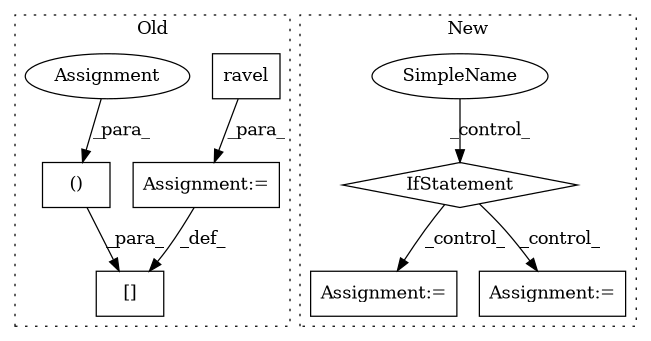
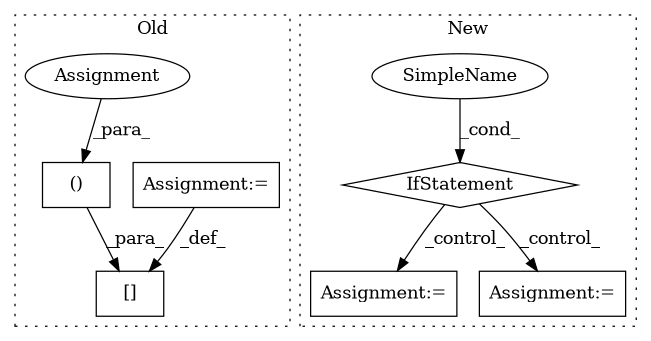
(246, 76) -> none
(490, 131) -> (490, 131)
